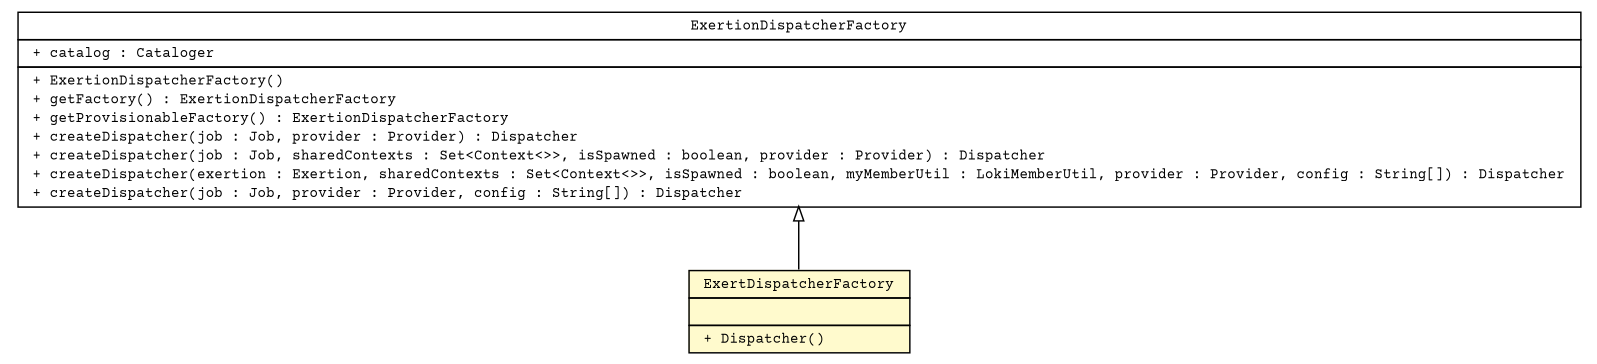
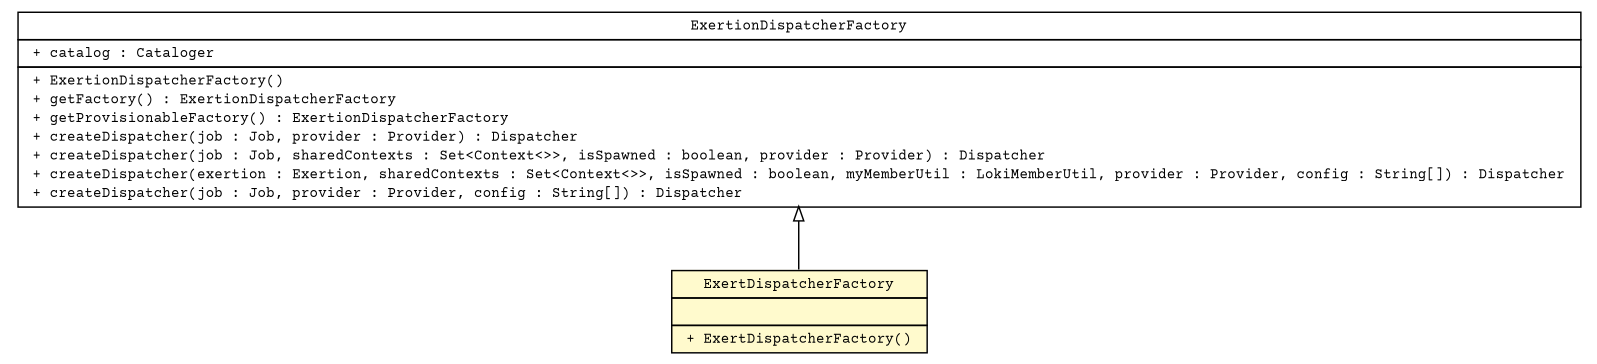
(765, 338) -> (799, 338)
